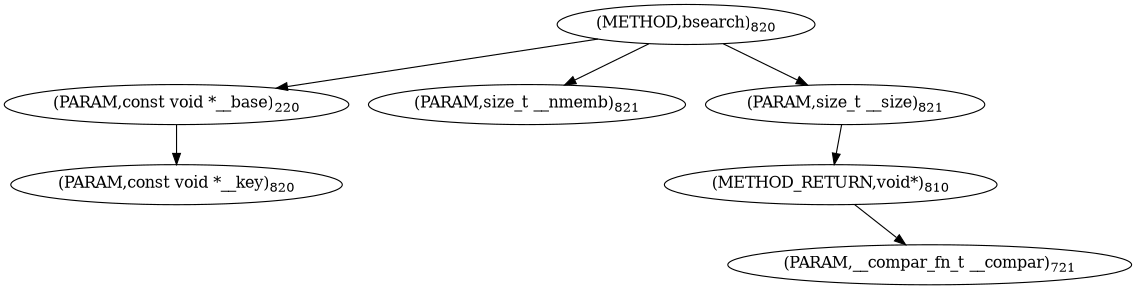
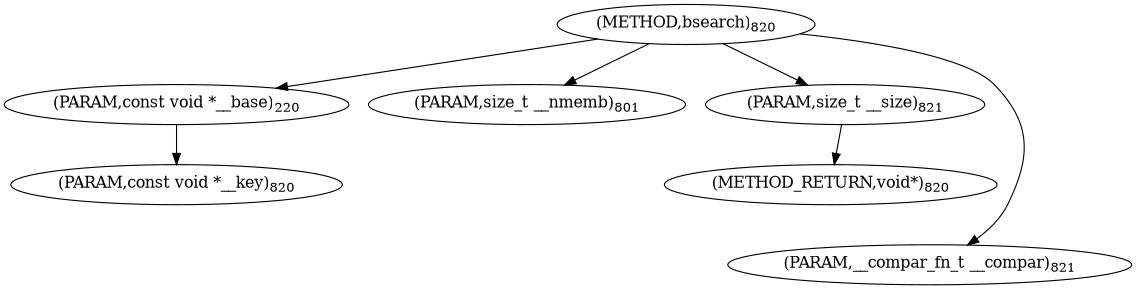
(627, 103) -> (627, 103)
(937, 183) -> (937, 183)
(876, 221) -> (984, 77)
(1063, 263) -> (1063, 263)
